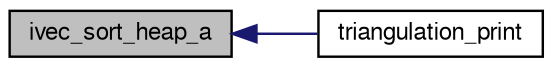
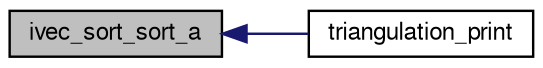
(121, 34) -> (116, 34)
